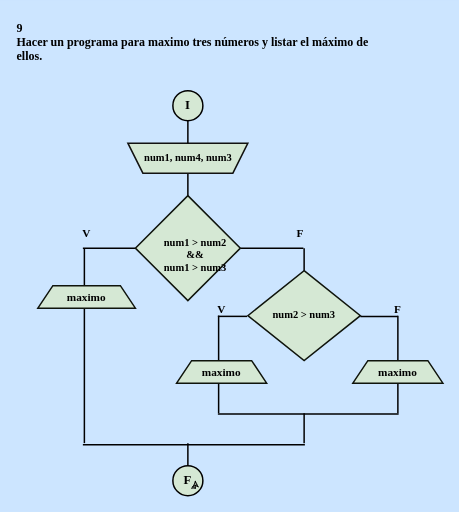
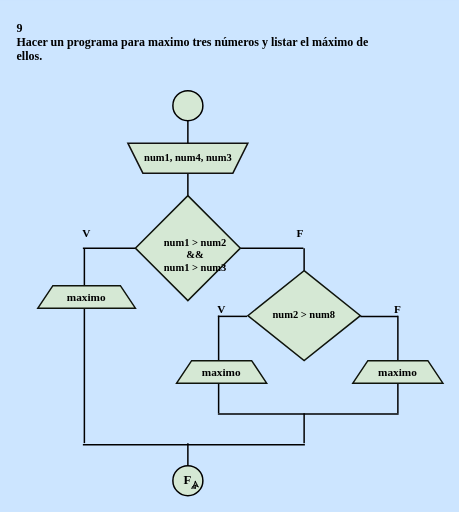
(188, 105) -> none
(304, 315) -> (304, 315)
